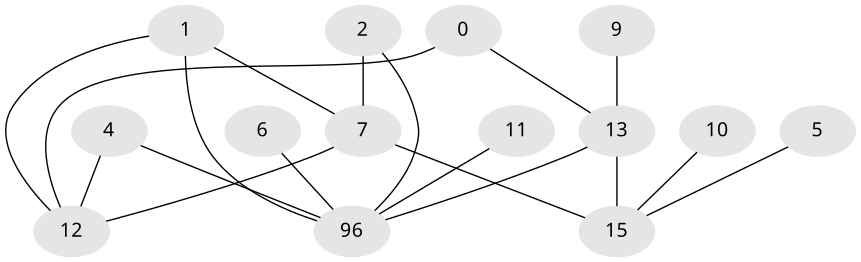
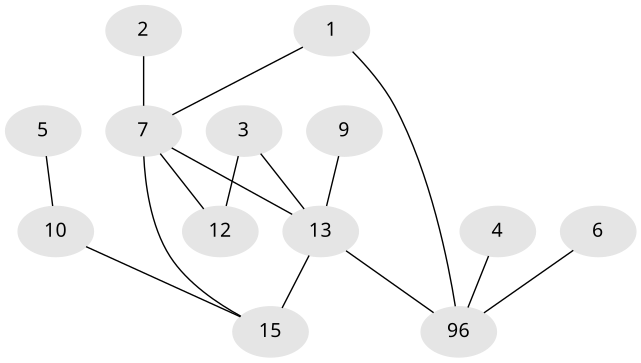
(464, 31) -> (244, 131)
(25, 91) -> none
(517, 131) -> none
(419, 134) -> none
none -> (223, 176)
(91, 181) -> none
(717, 181) -> (49, 181)
